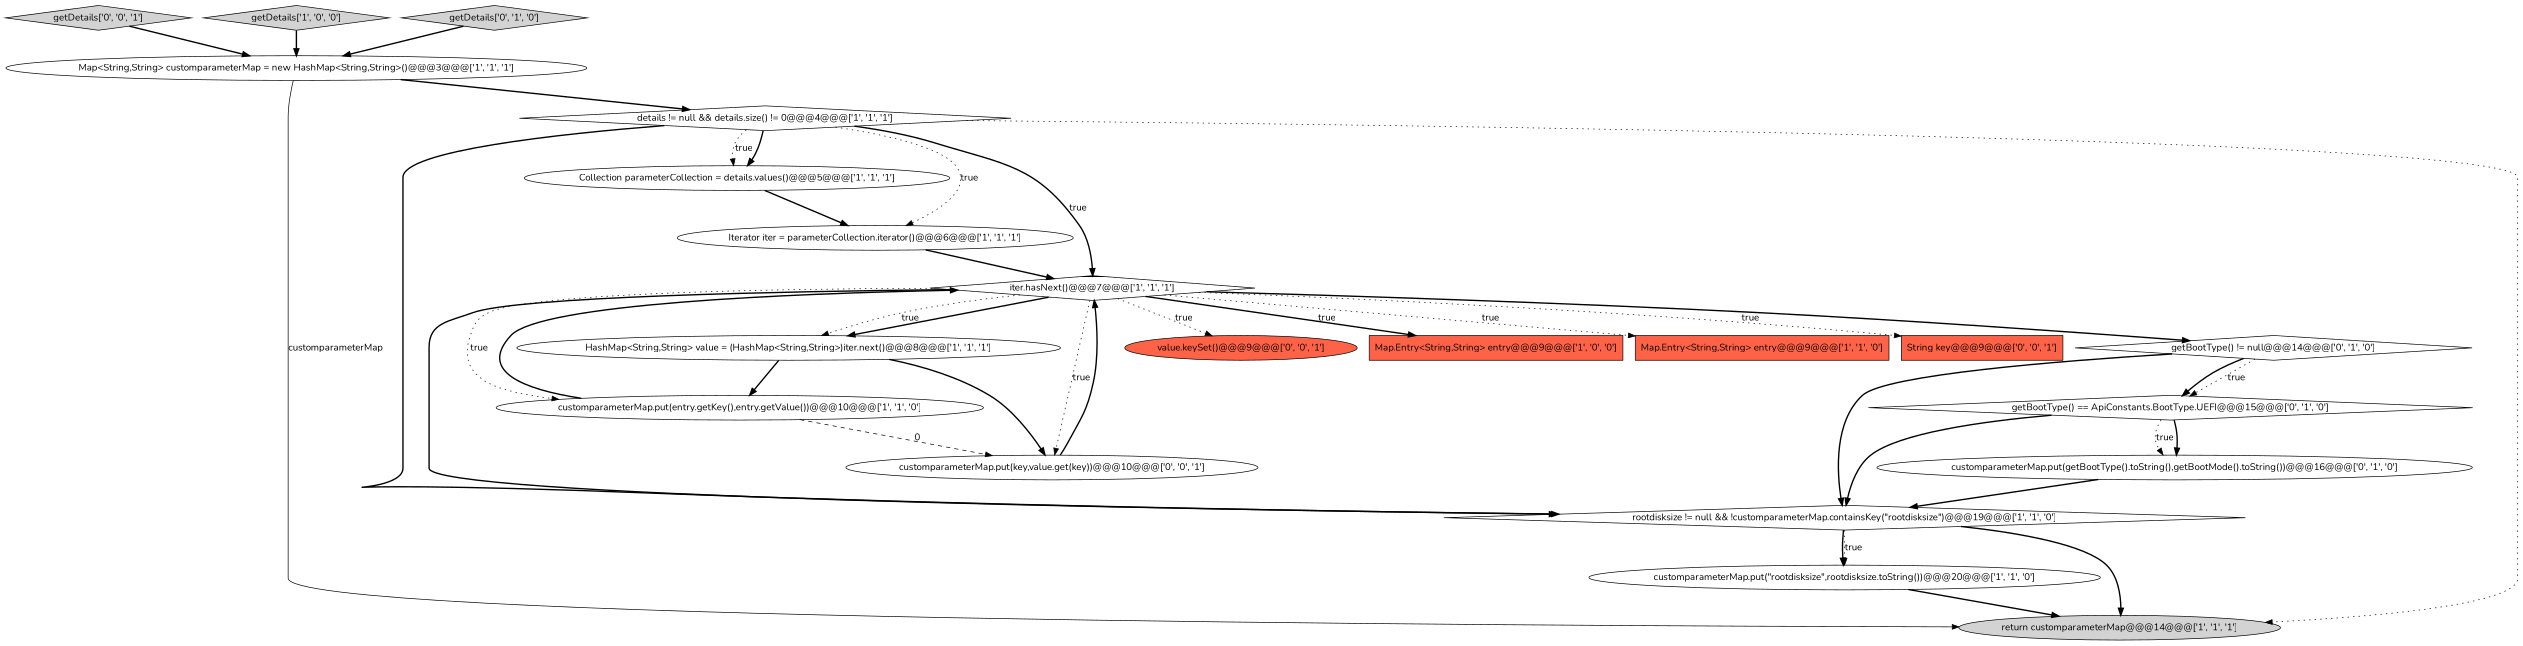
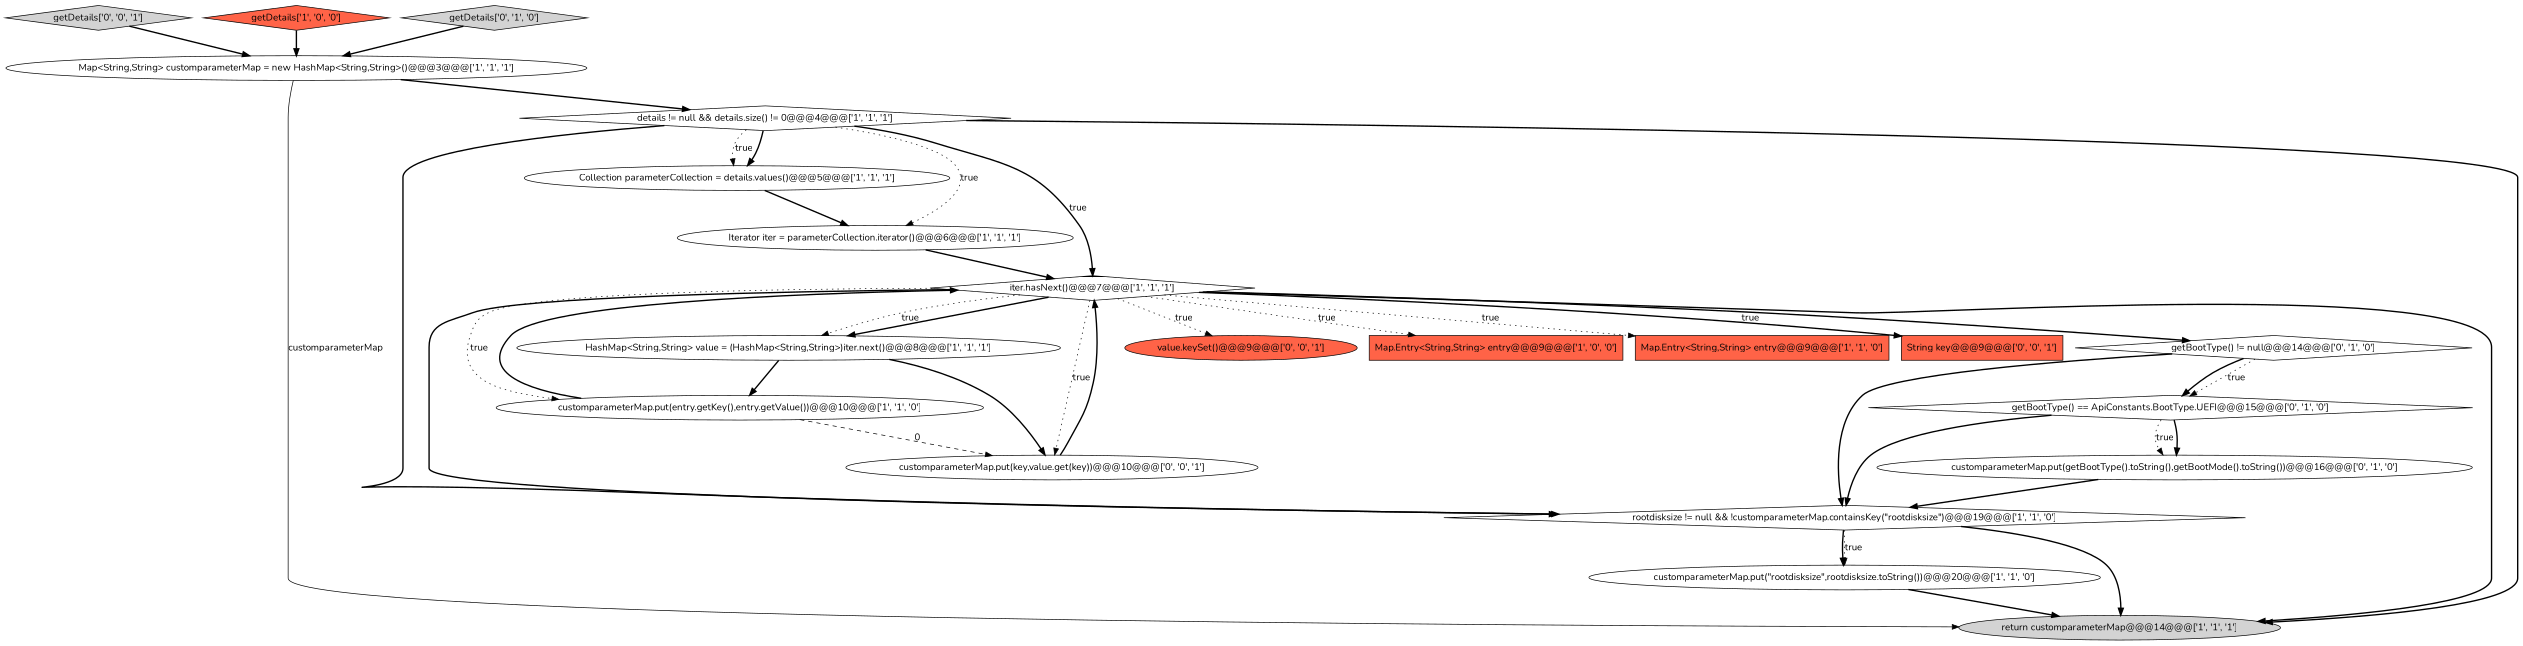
(296, 18) -> (296, 18)
(2071, 141) -> (2071, 141)
none -> (2085, 306)
(1547, 309) -> (1547, 309)
(1277, 315) -> (1277, 315)
